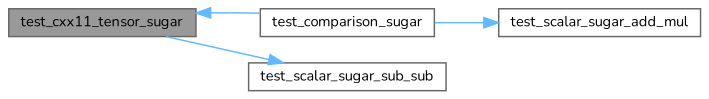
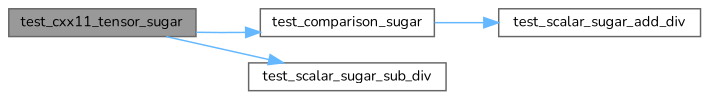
(236, 13) -> (221, 33)
(600, 23) -> (600, 23)
(347, 77) -> (347, 77)
